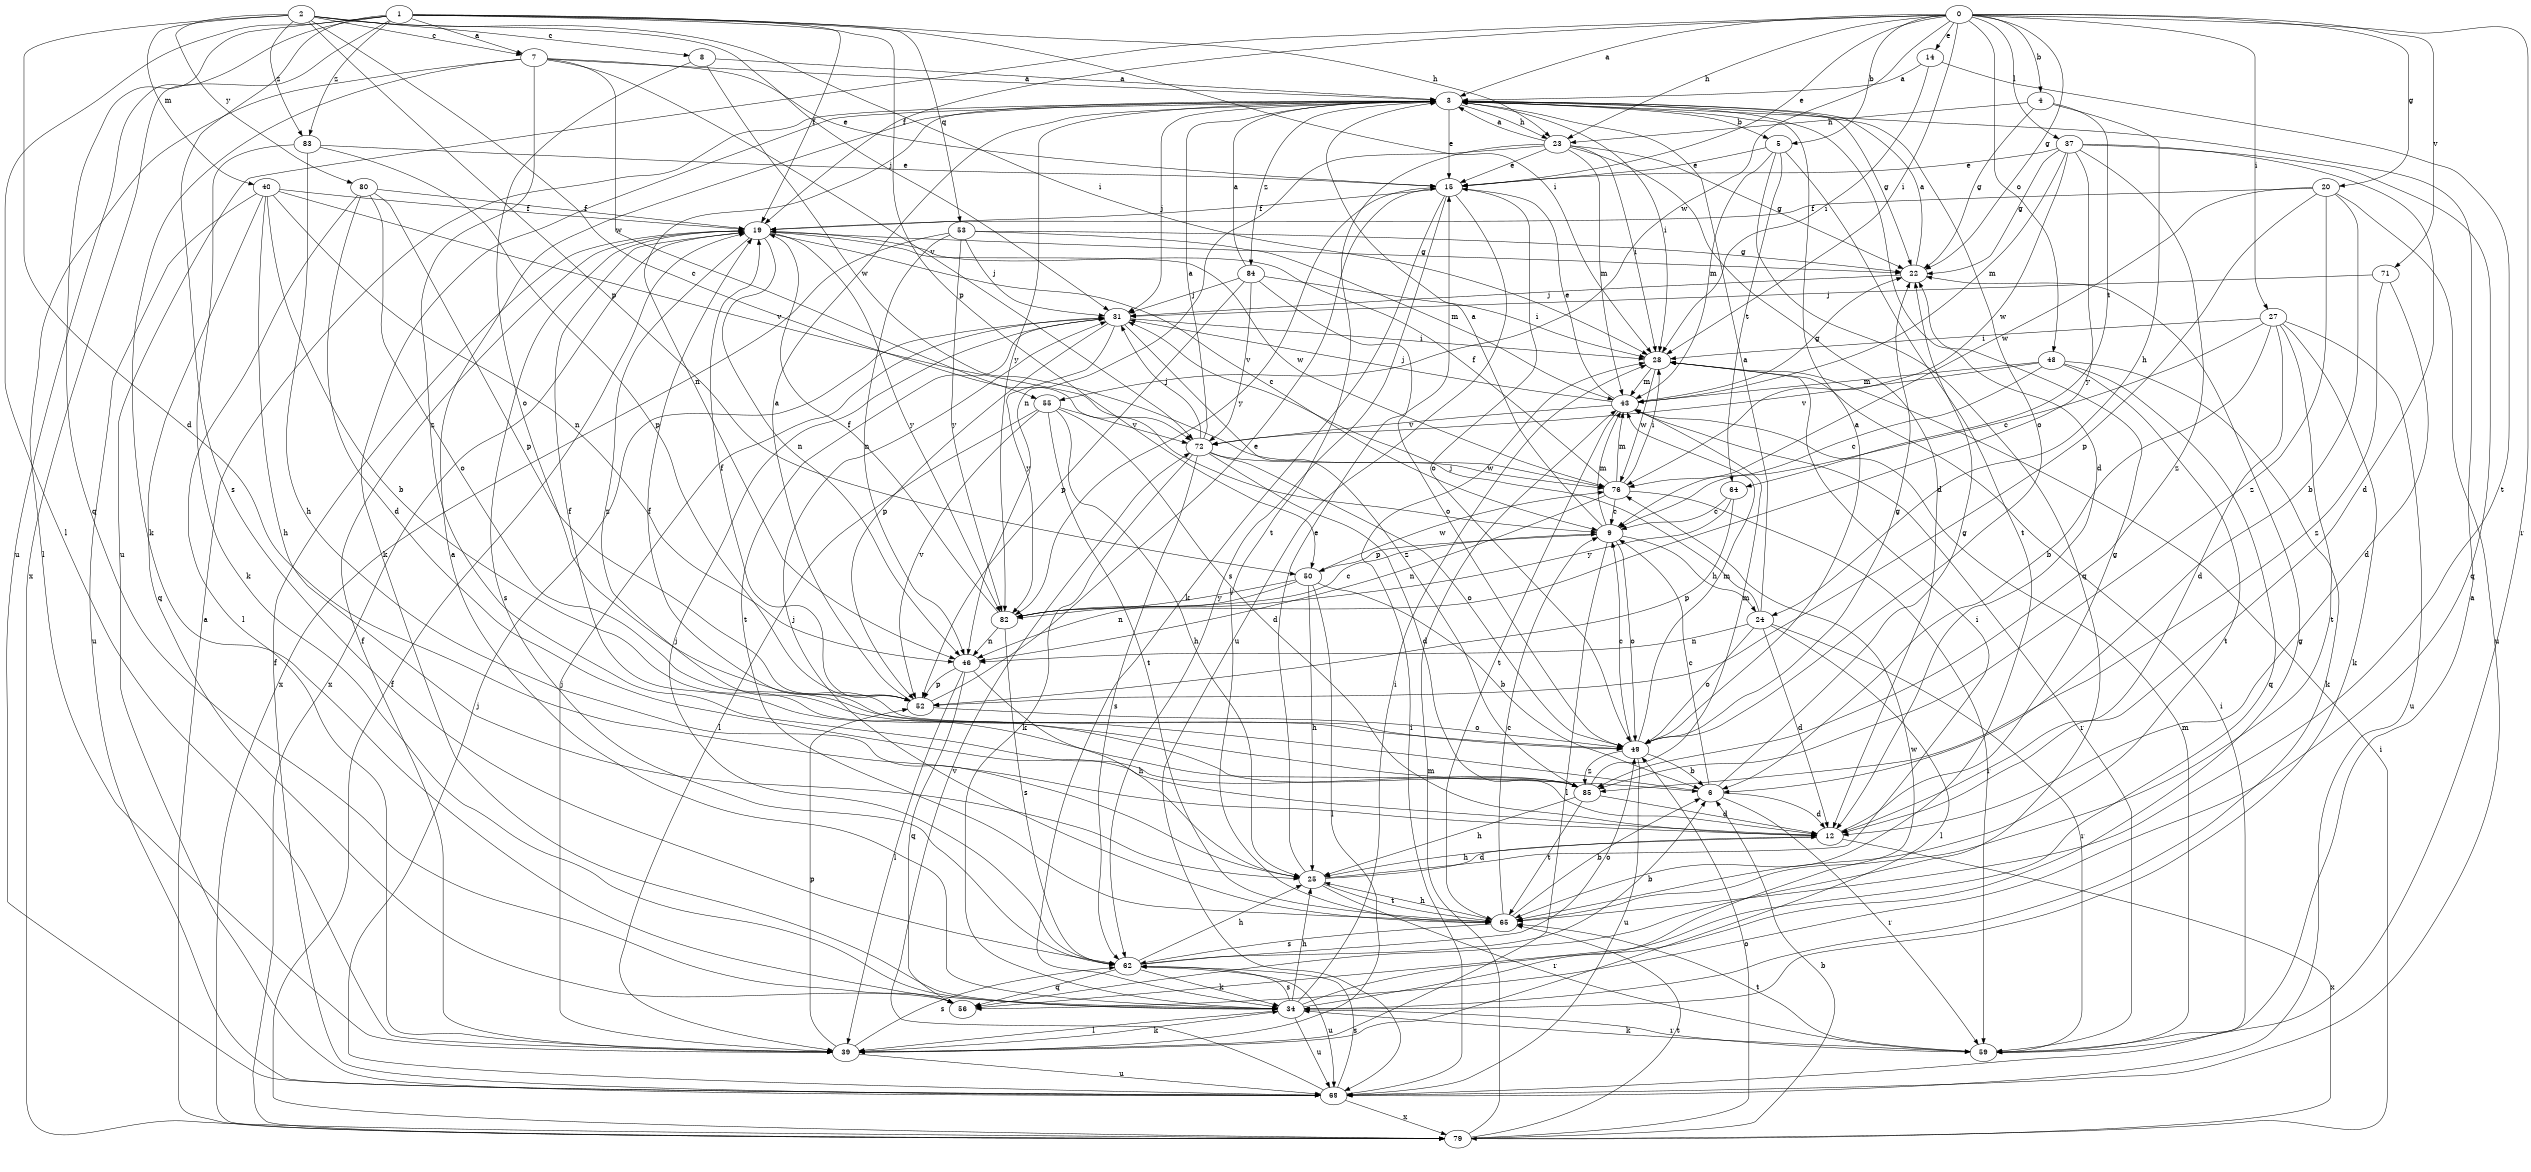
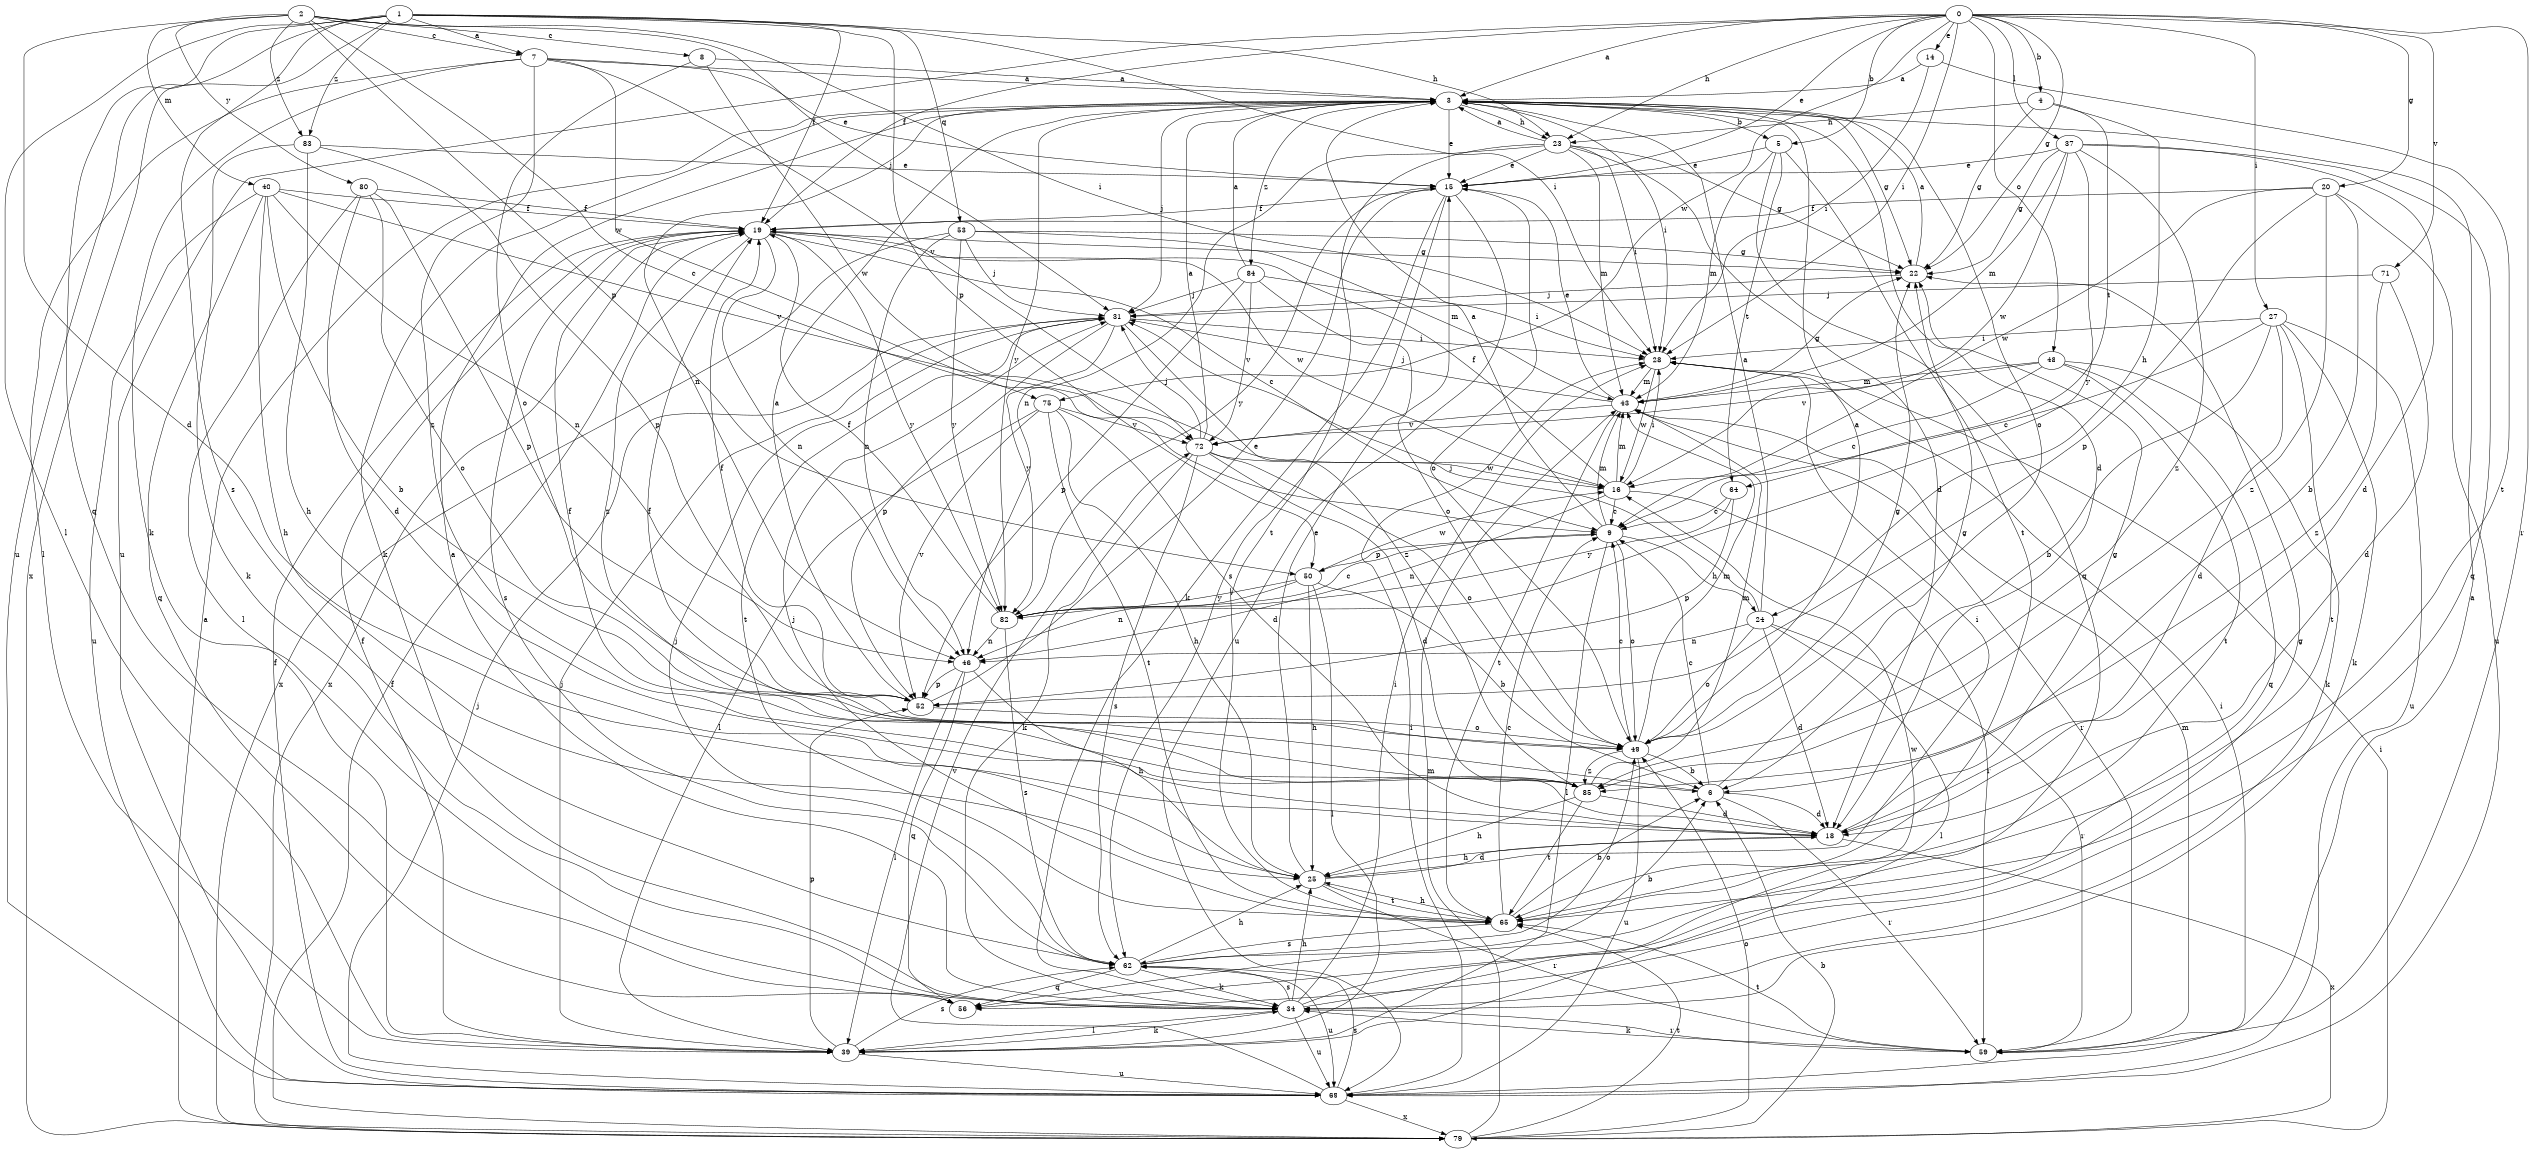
(1047, 404) -> (1047, 404)
(1617, 490) -> (1617, 490)
(1830, 836) -> (1830, 836)
